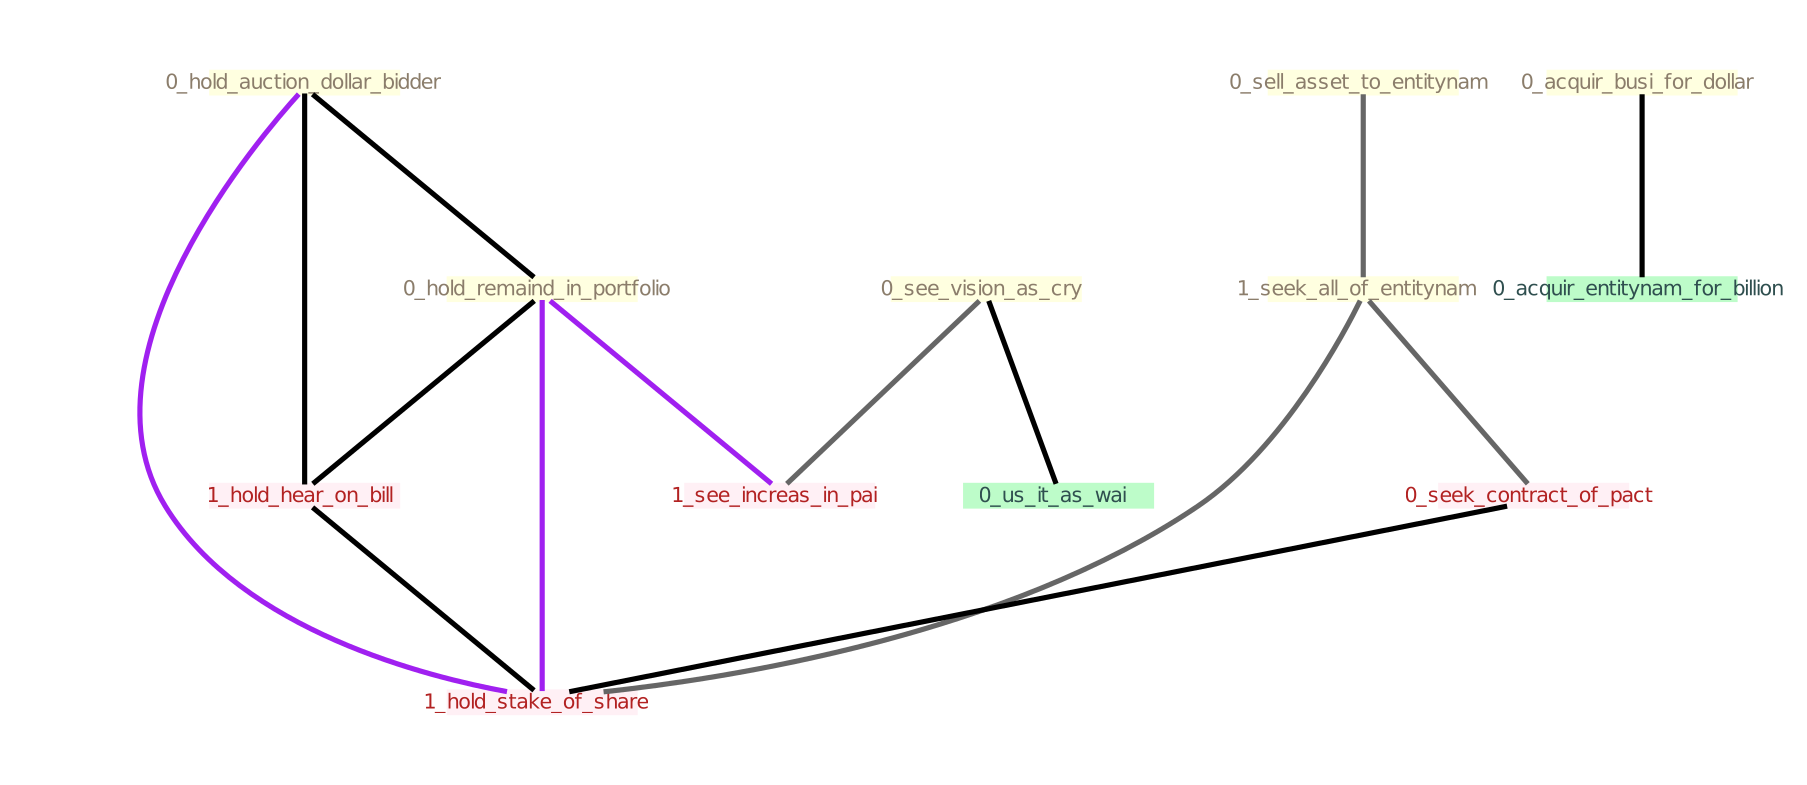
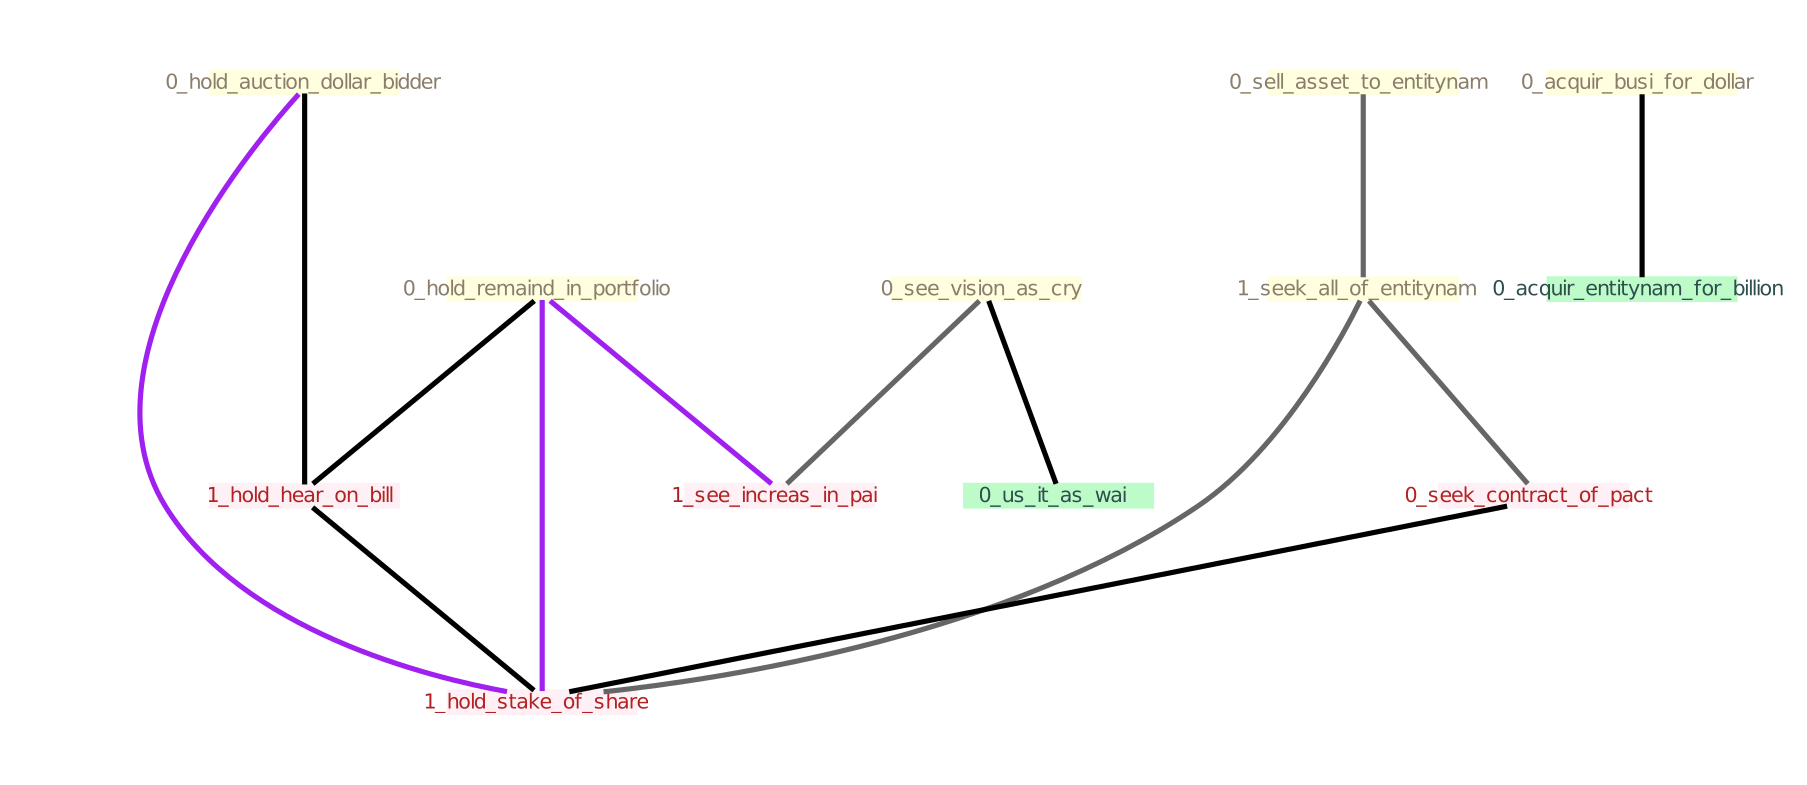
(423, 186) -> none
